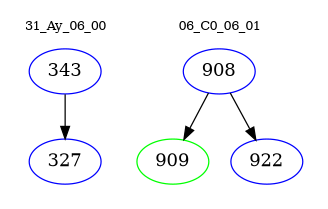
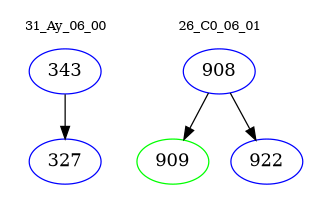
(220, 27) -> (220, 27)
